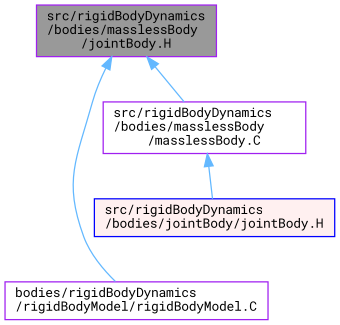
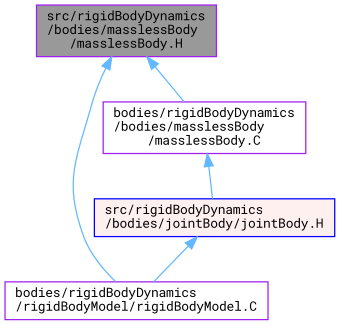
(126, 31) -> (126, 31)
(204, 128) -> (204, 128)
none -> (171, 264)
